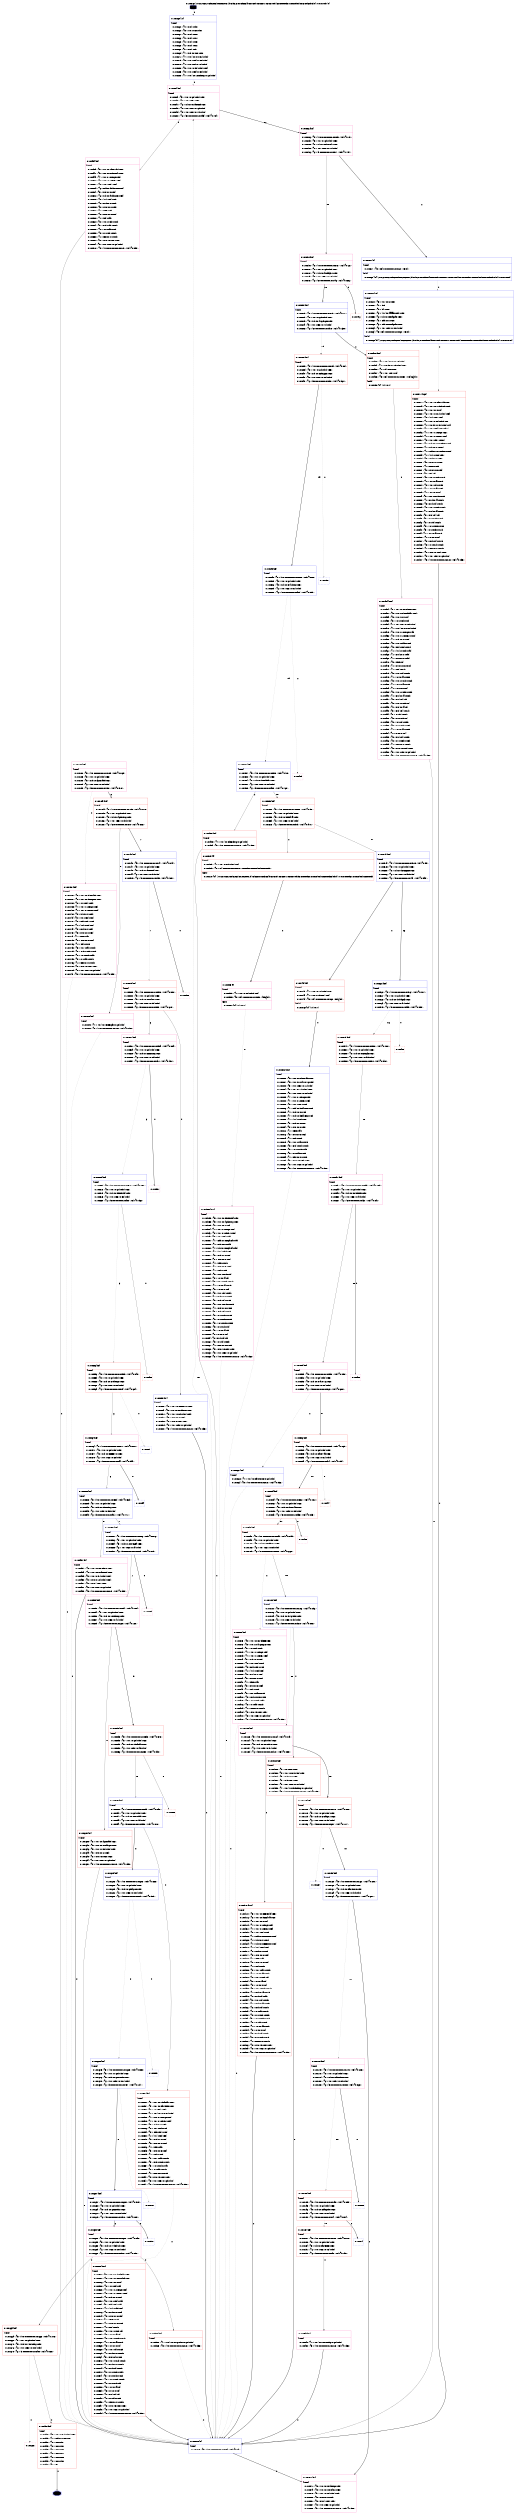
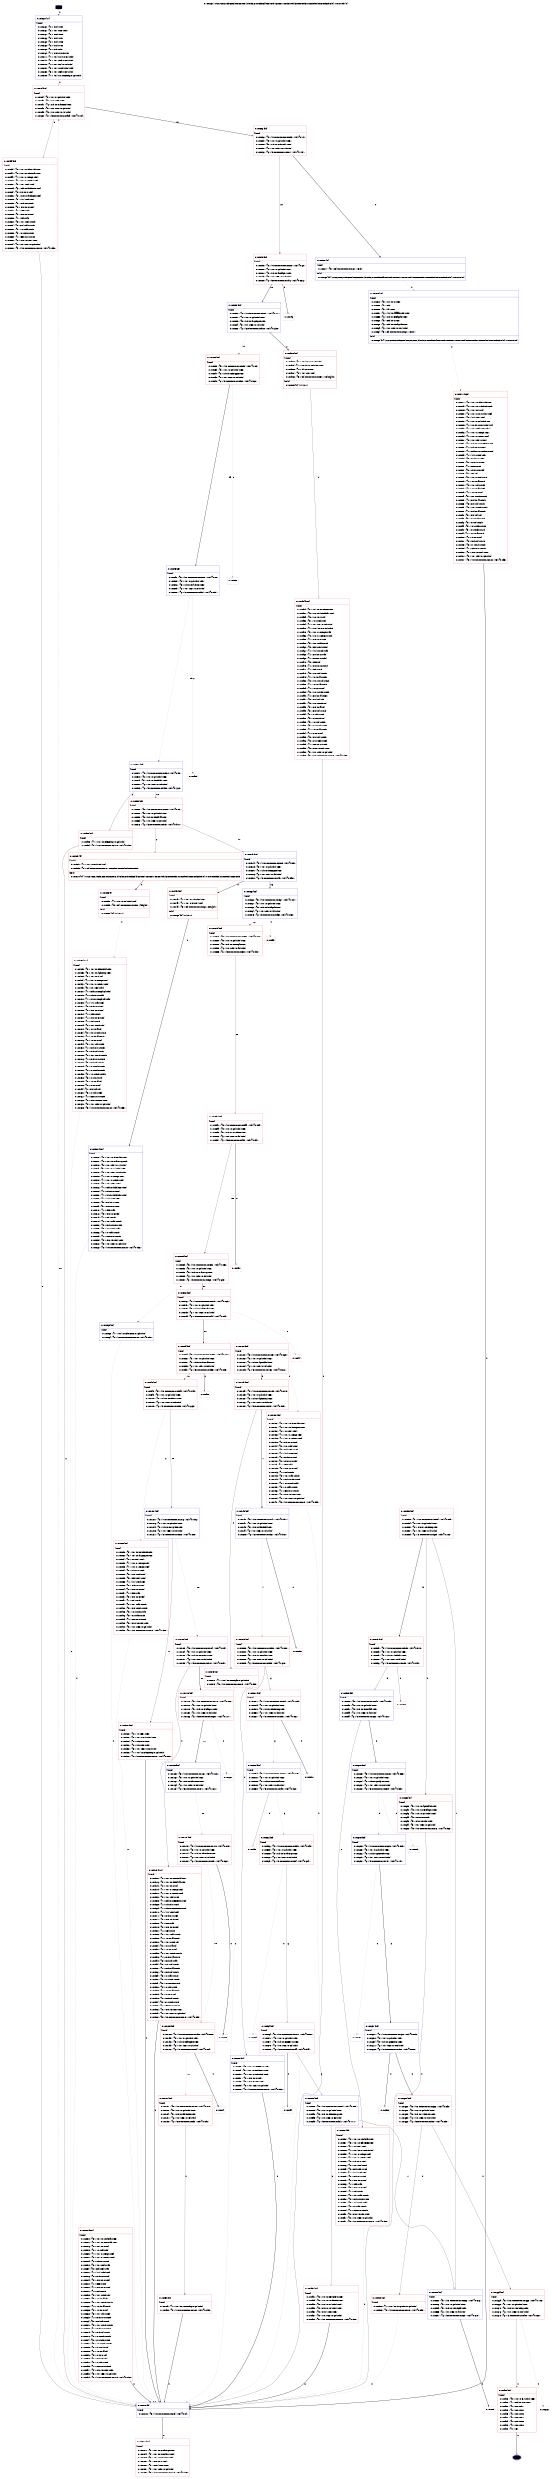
(131, 1576) -> (455, 1912)
(368, 2188) -> none
